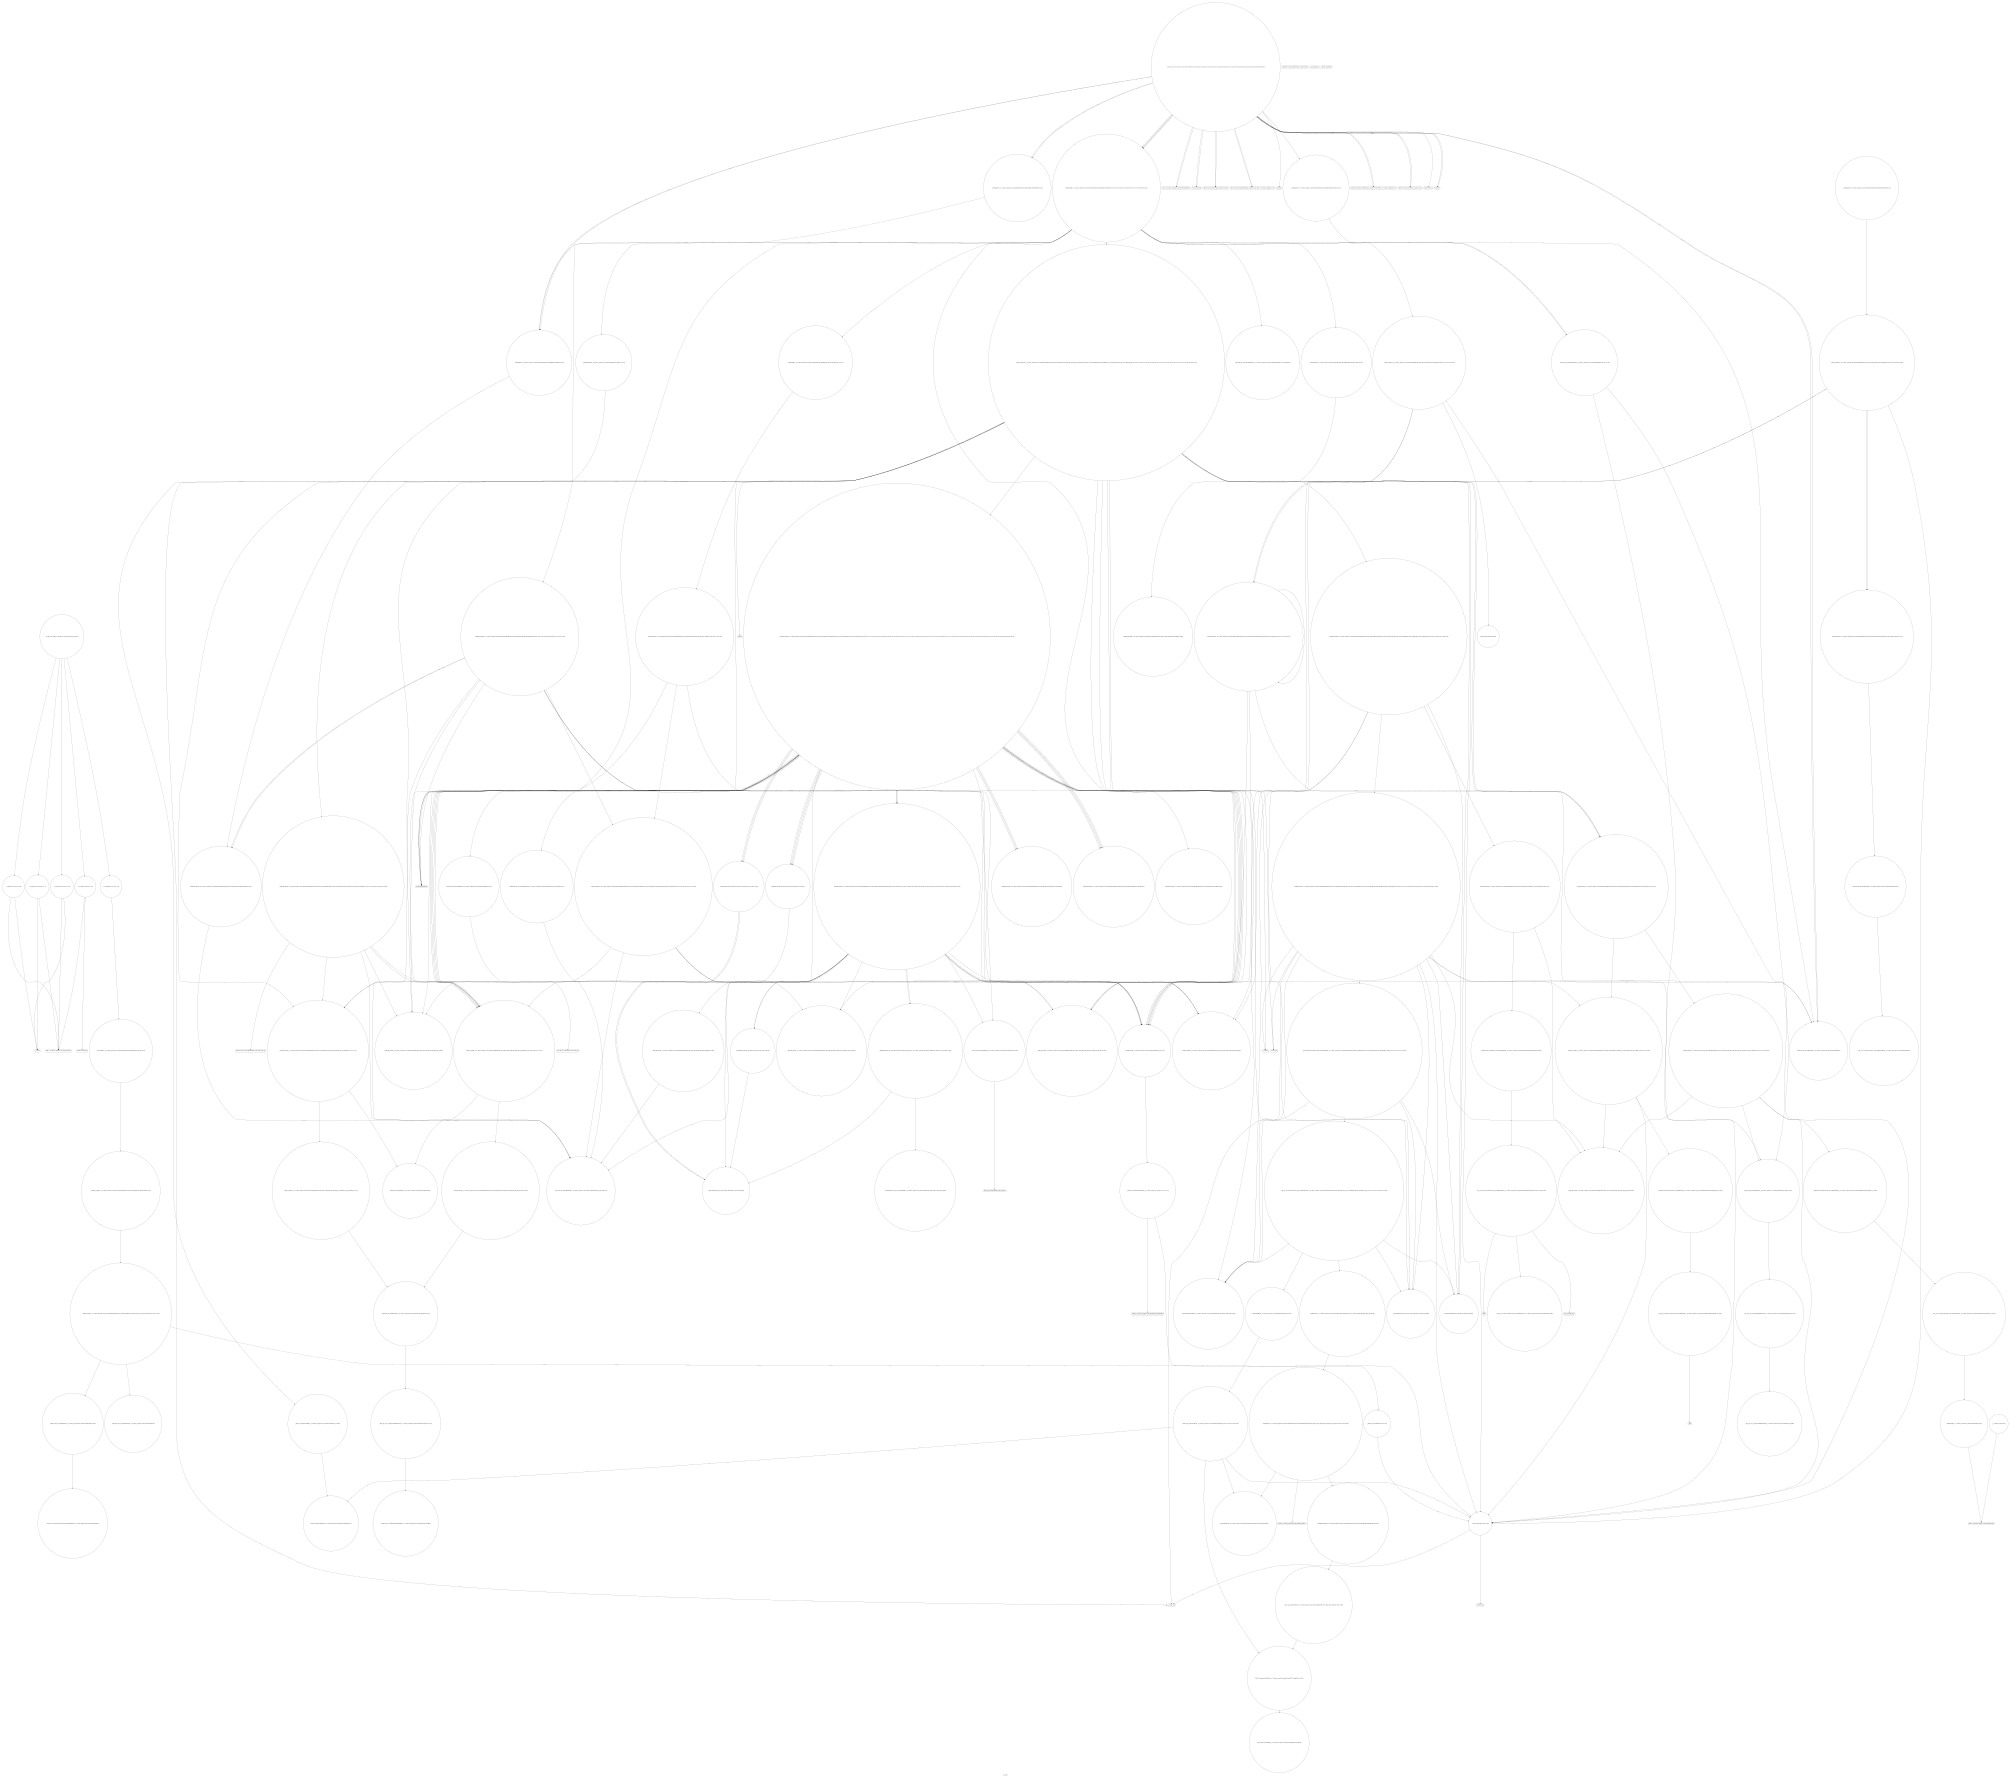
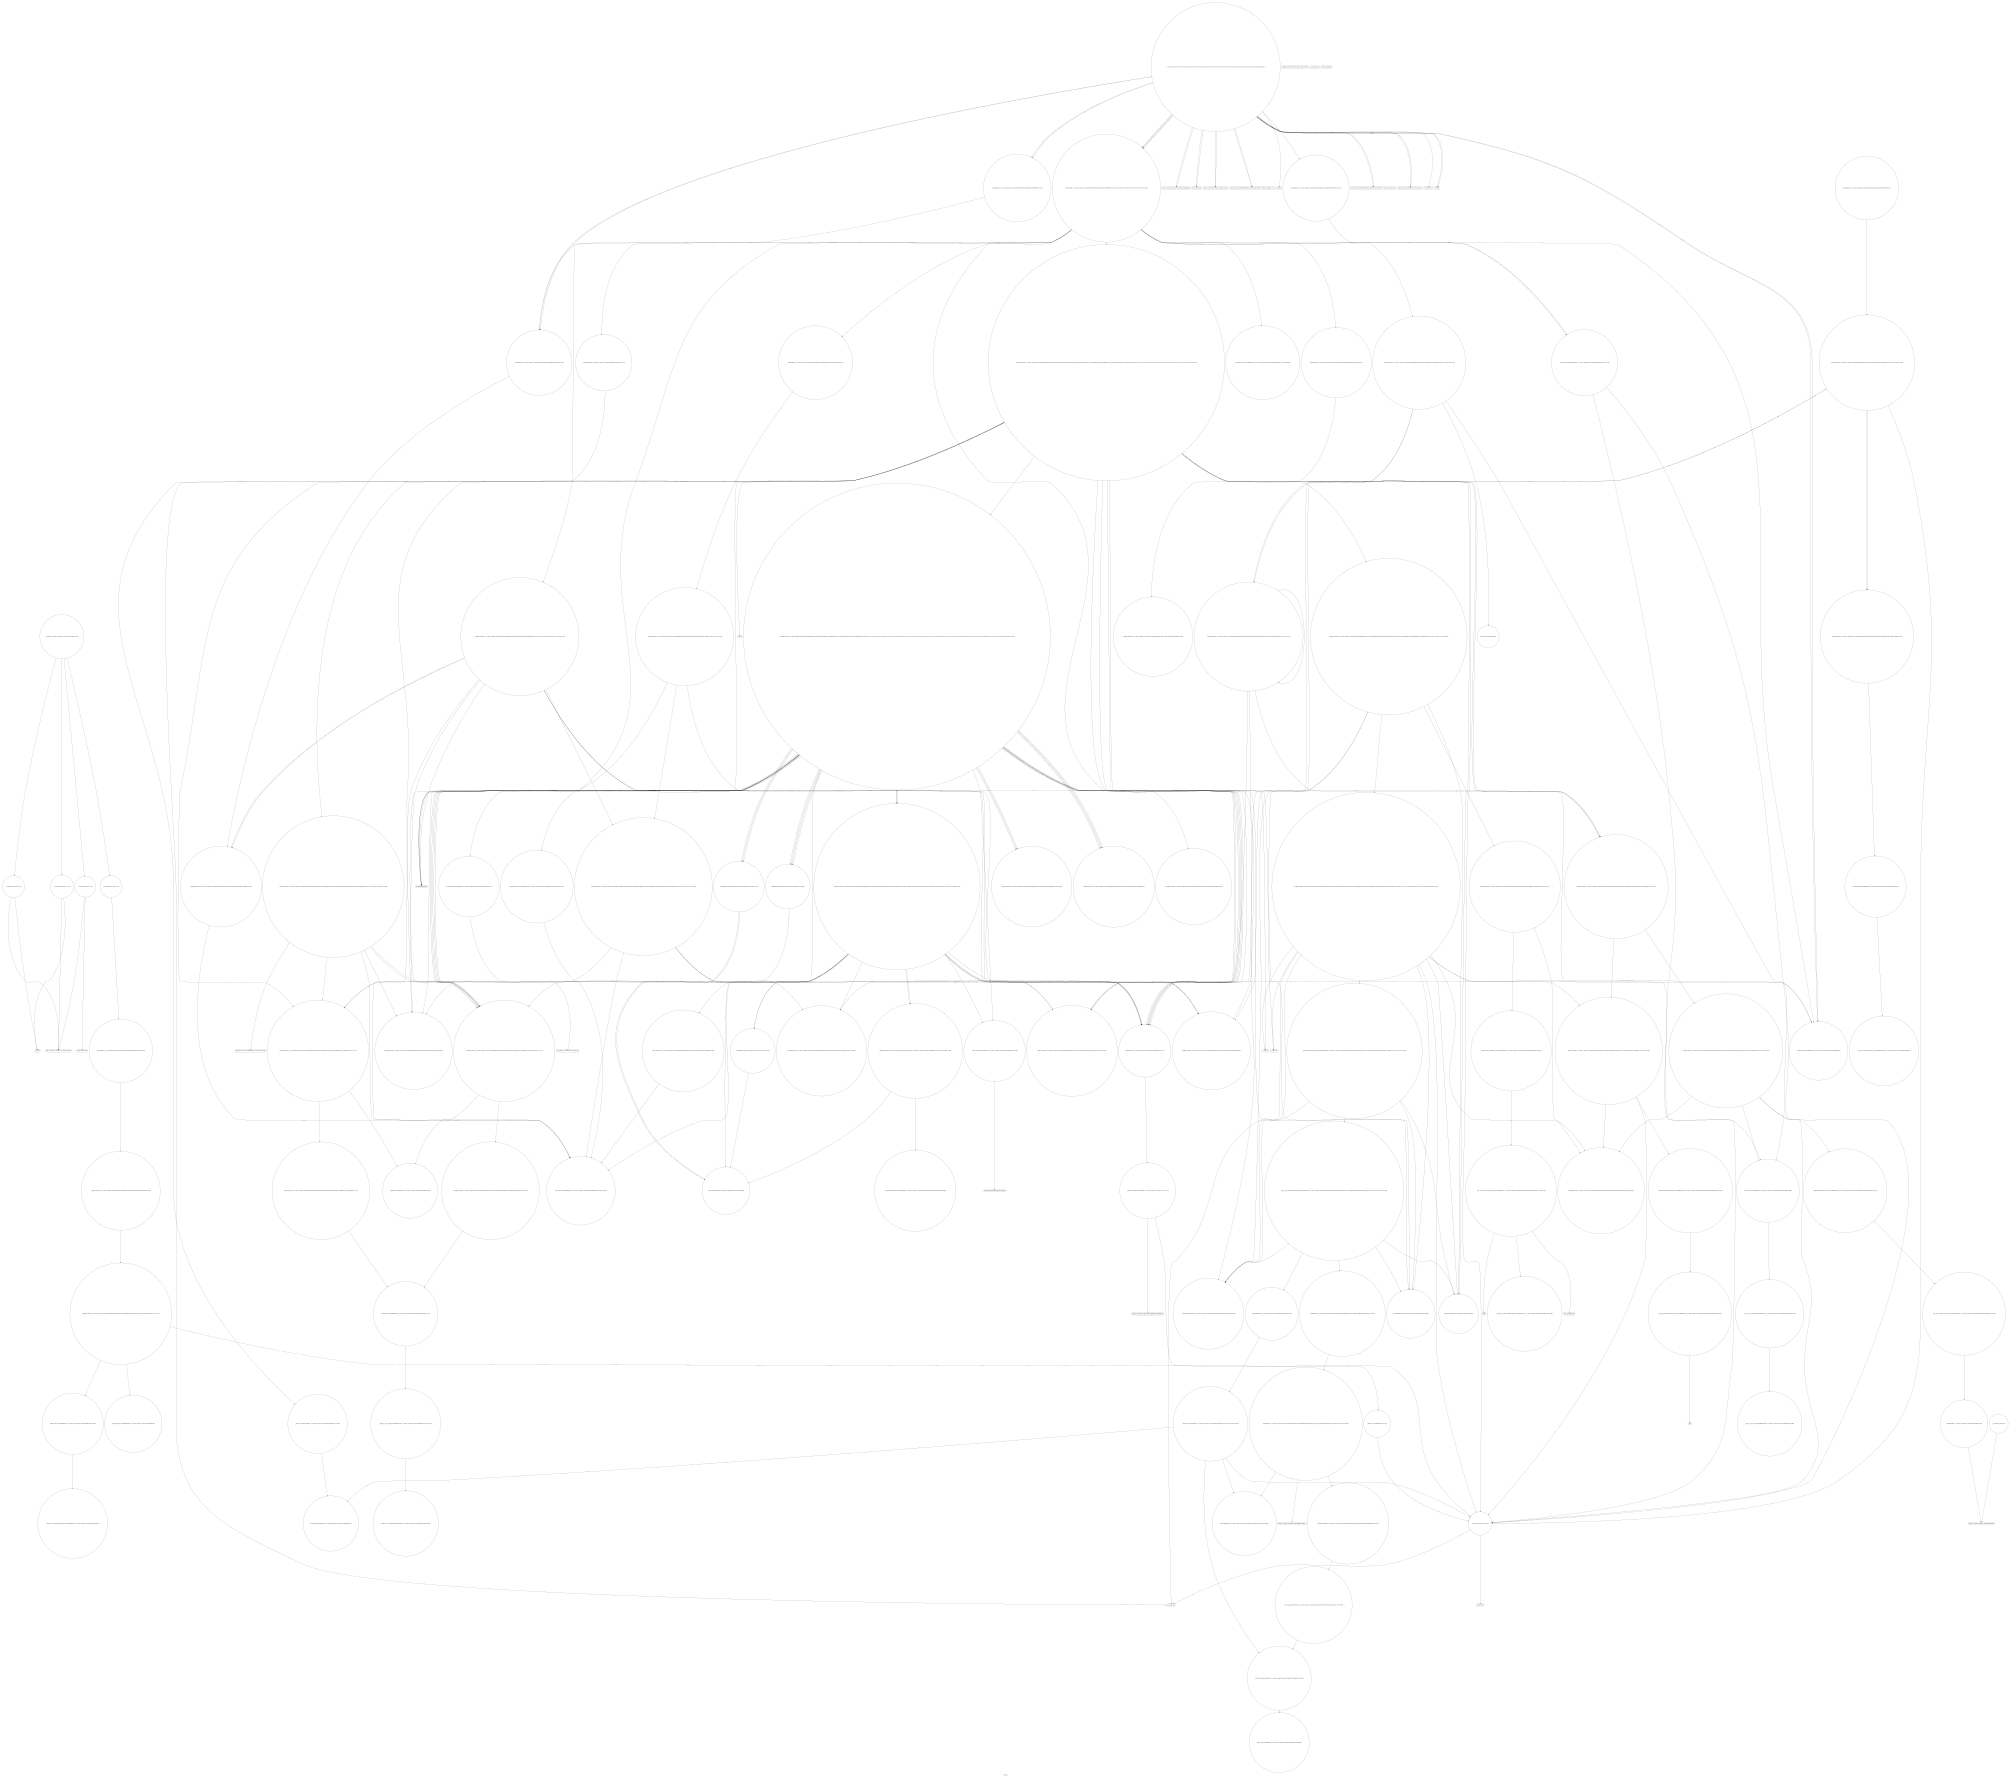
(37, 887) -> none
